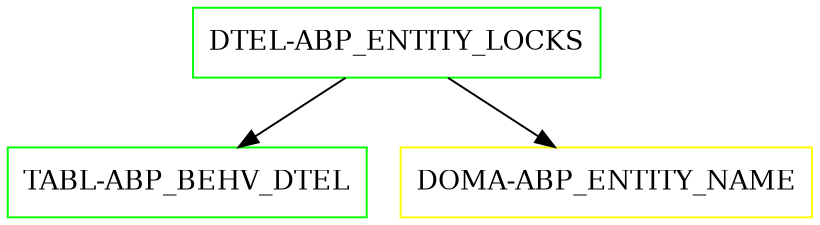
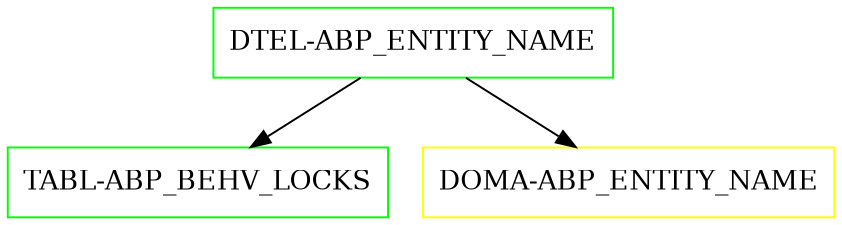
(397, 43) -> (413, 43)
(187, 182) -> (198, 182)
